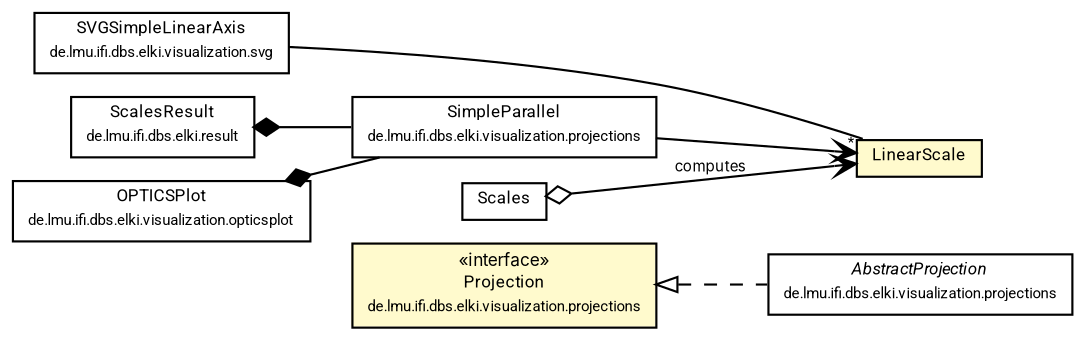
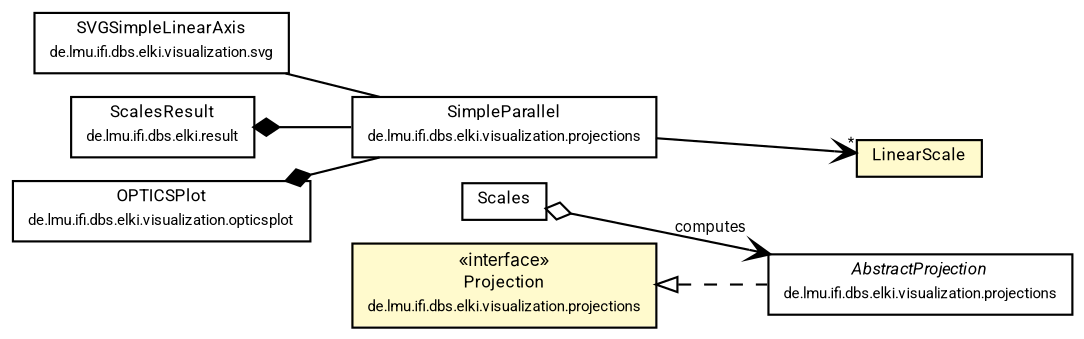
(579, 72) -> (333, 85)
(703, 180) -> (660, 232)
